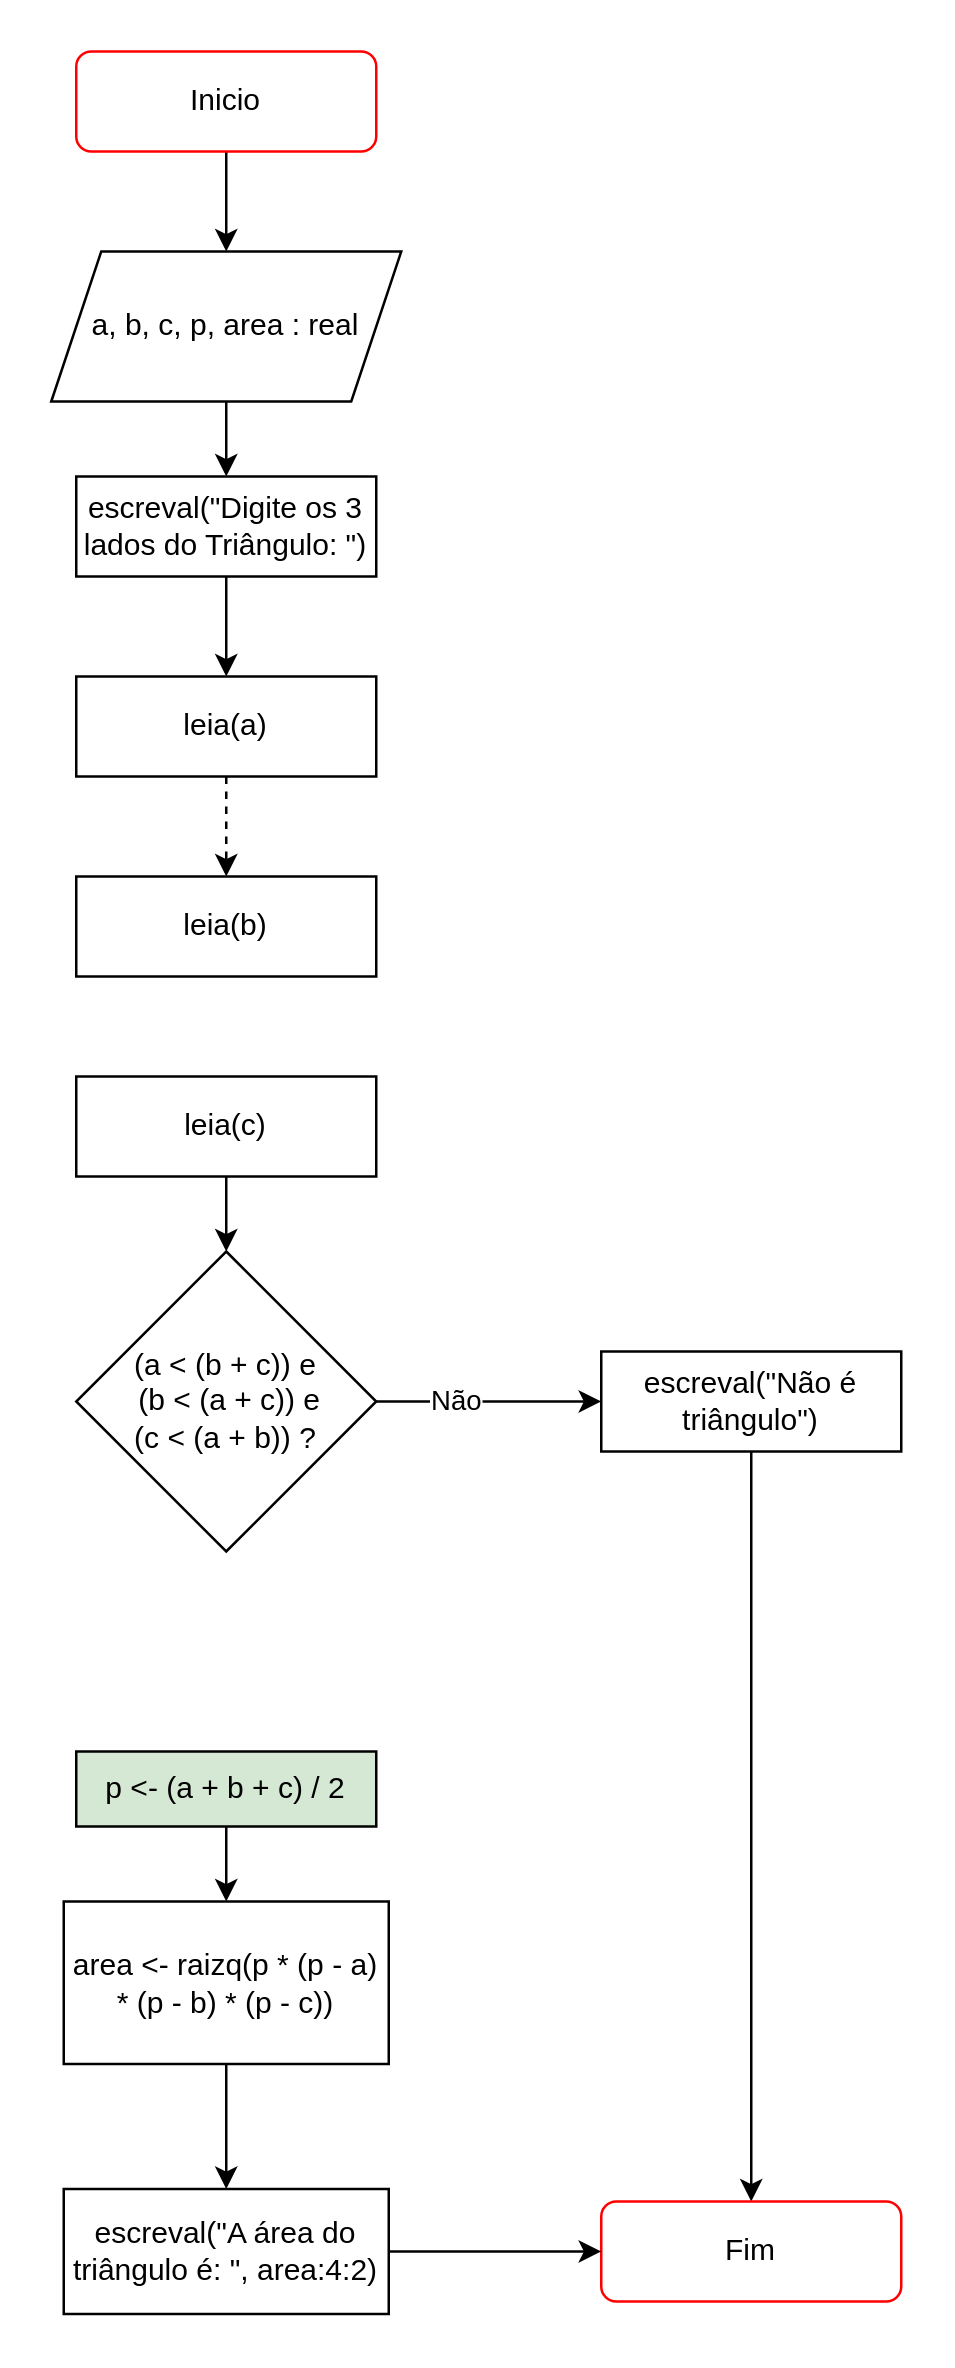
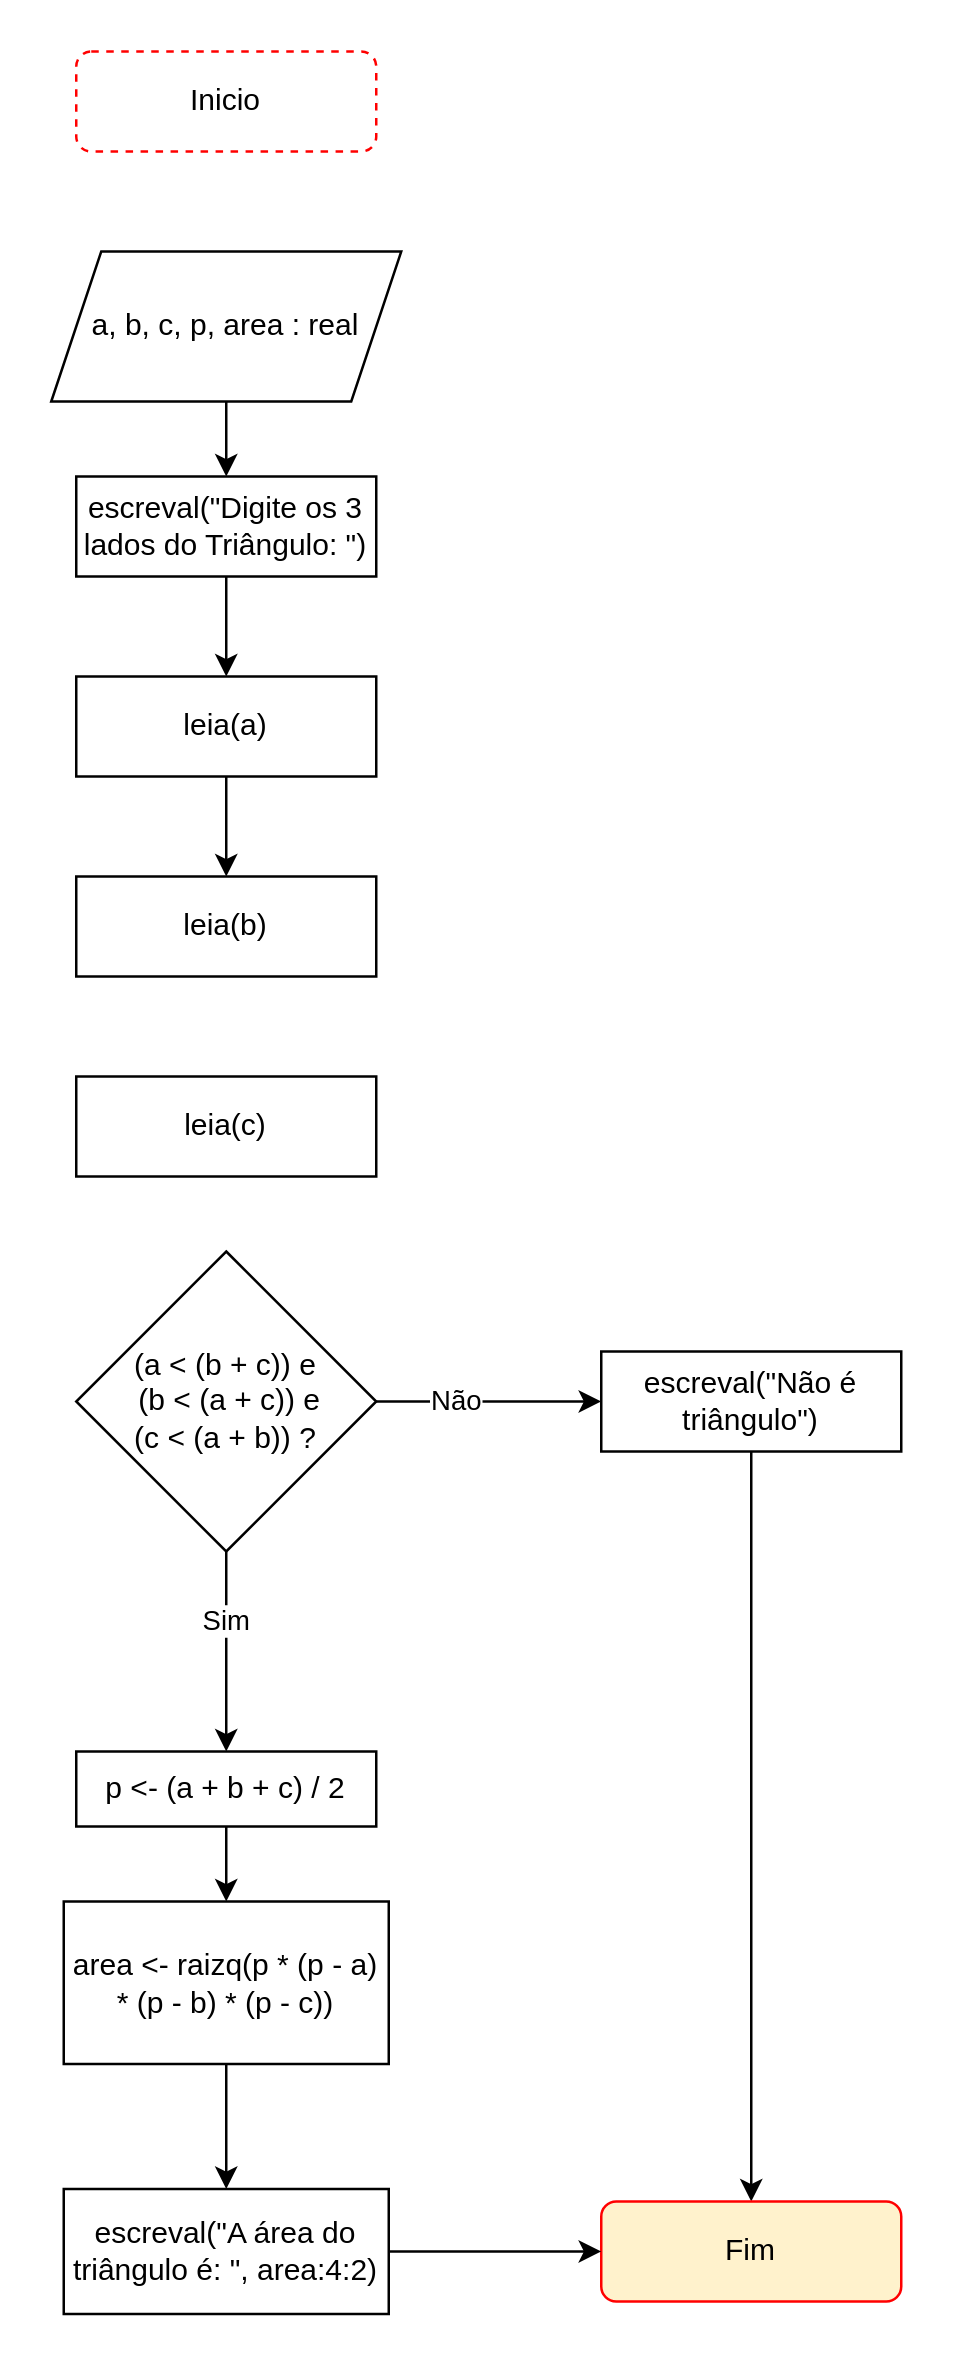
(226, 101) -> (226, 101)
(226, 193) -> none
(226, 817) -> (226, 817)
(226, 1222) -> none
none -> (226, 1643)
(226, 1789) -> (226, 1789)
(751, 2251) -> (751, 2251)
